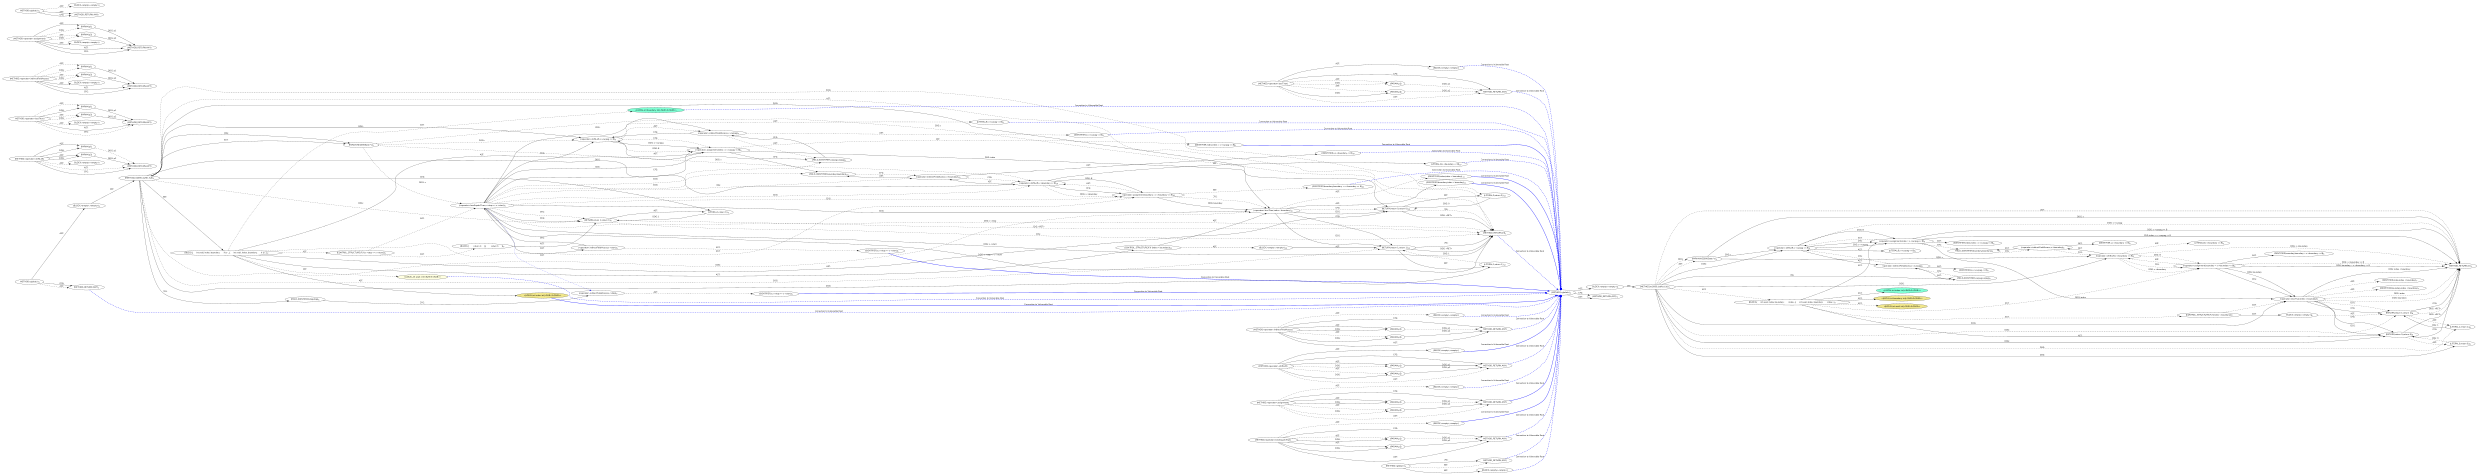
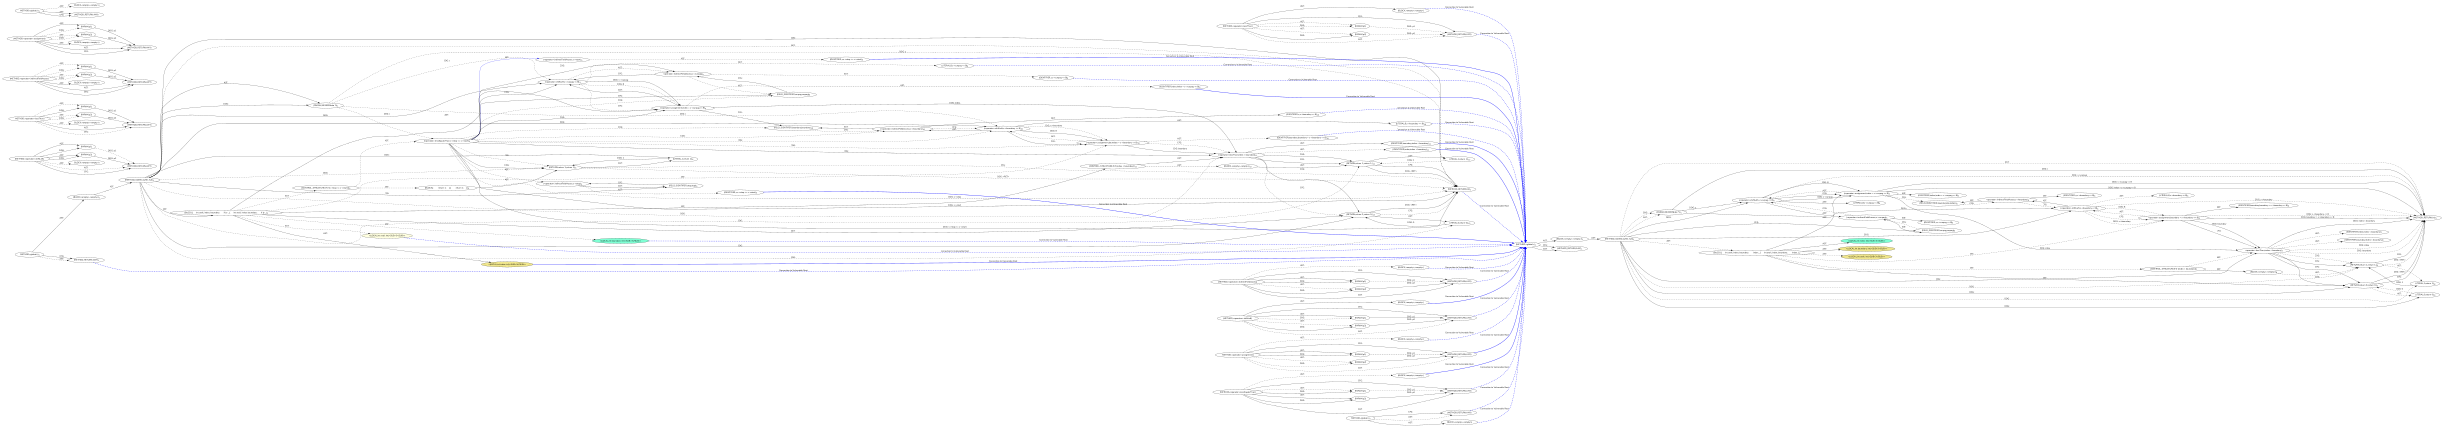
none -> (621, 188)
(529, 242) -> none
(523, 252) -> (480, 76)
(523, 260) -> (490, 174)
